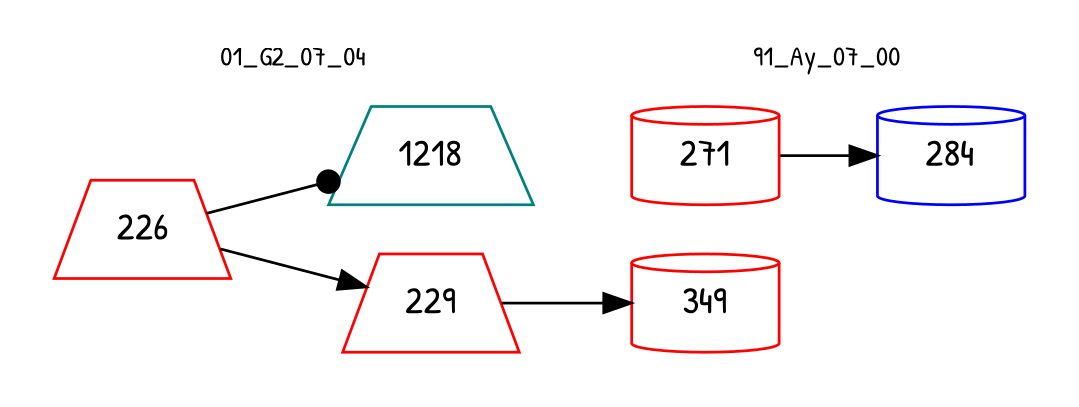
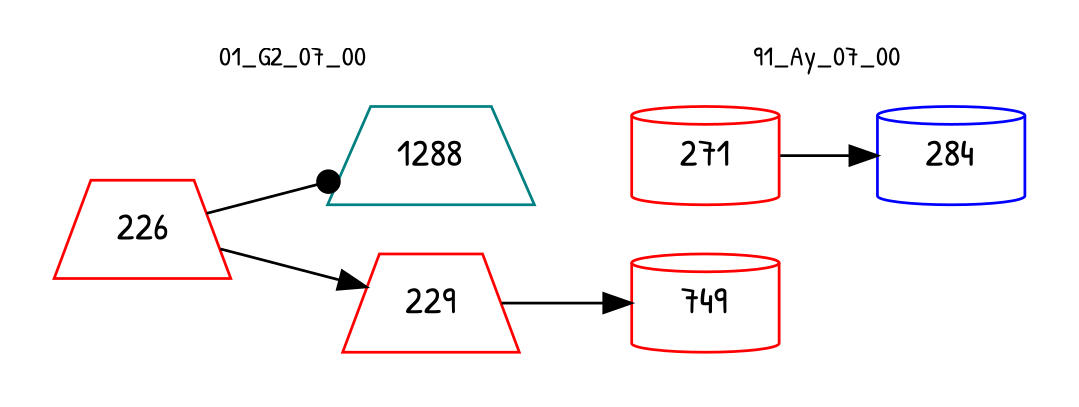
(294, 59) -> (294, 59)
(431, 156) -> (431, 156)
(705, 303) -> (705, 303)
